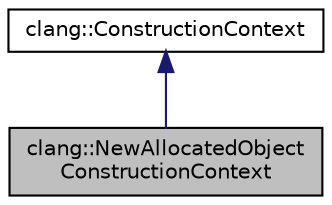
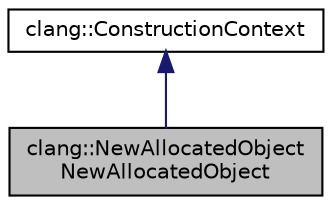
(166, 162) -> (166, 162)
